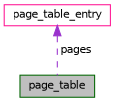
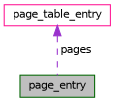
(57, 86) -> (57, 86)
